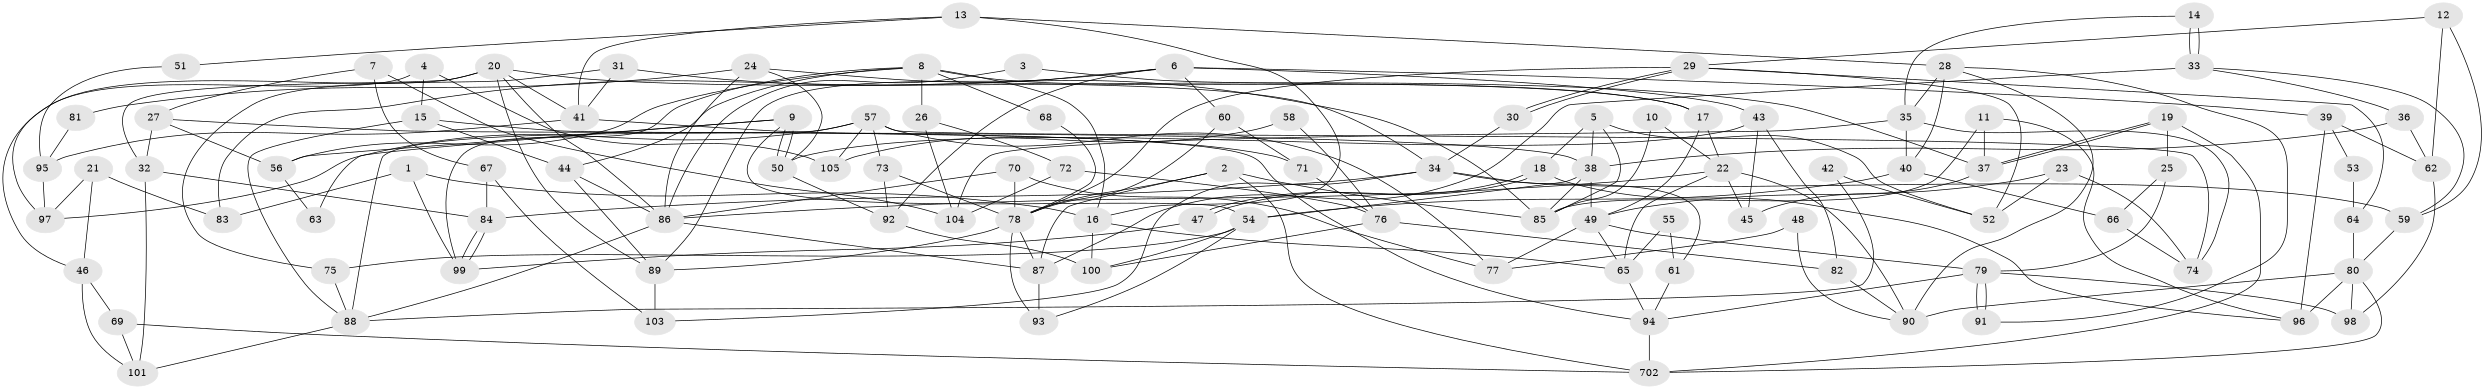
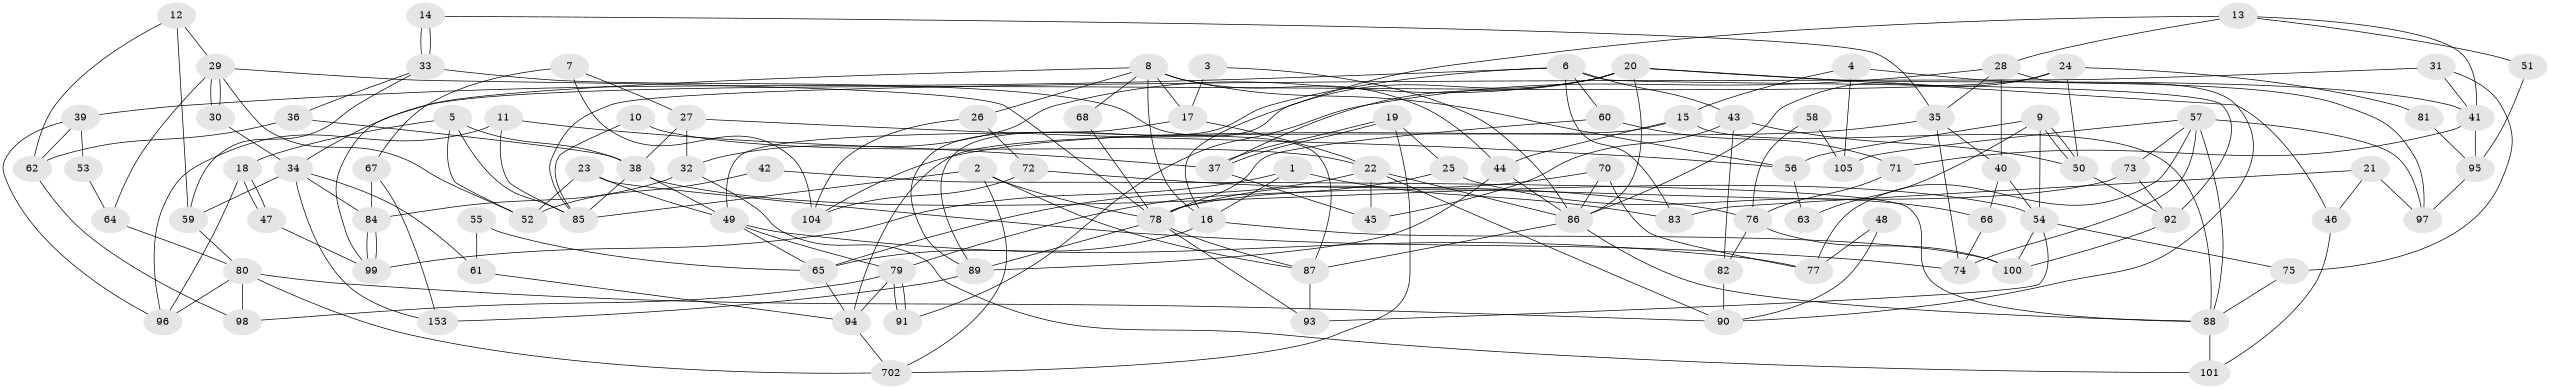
(118, 322) -> none
(655, 322) -> (438, 322)
